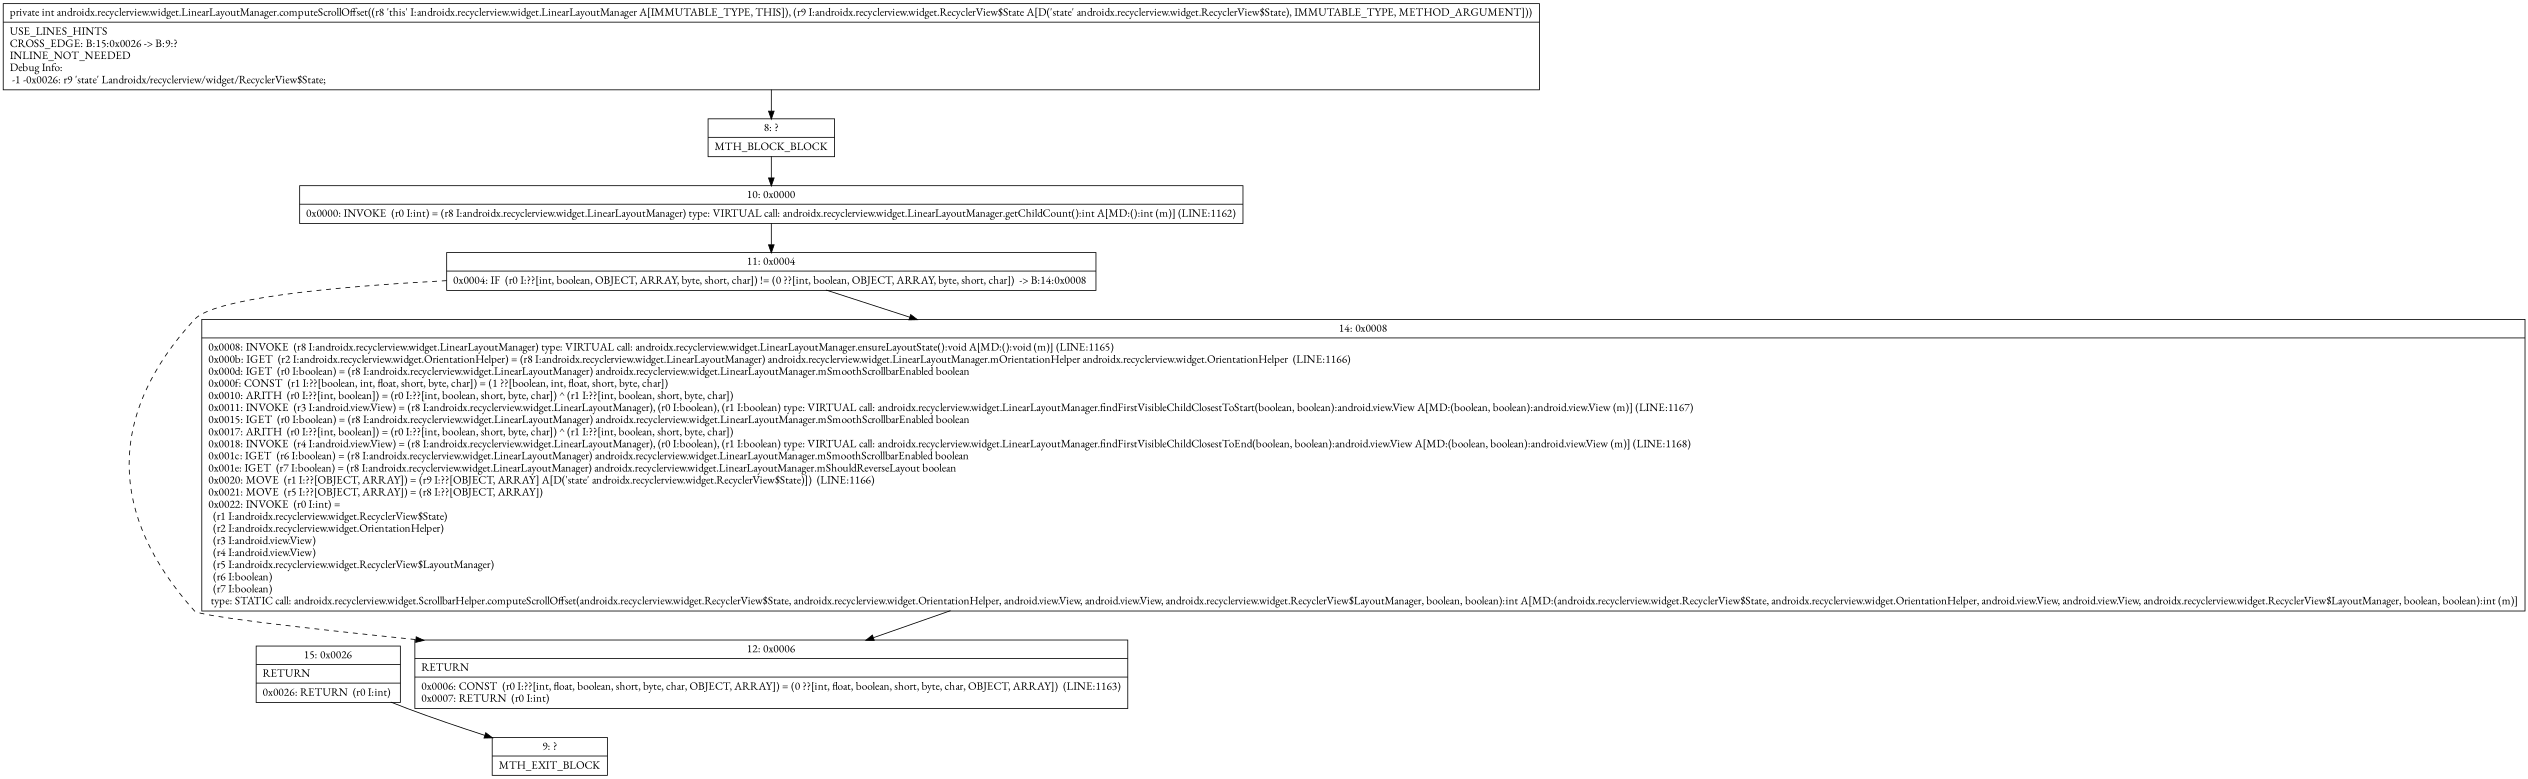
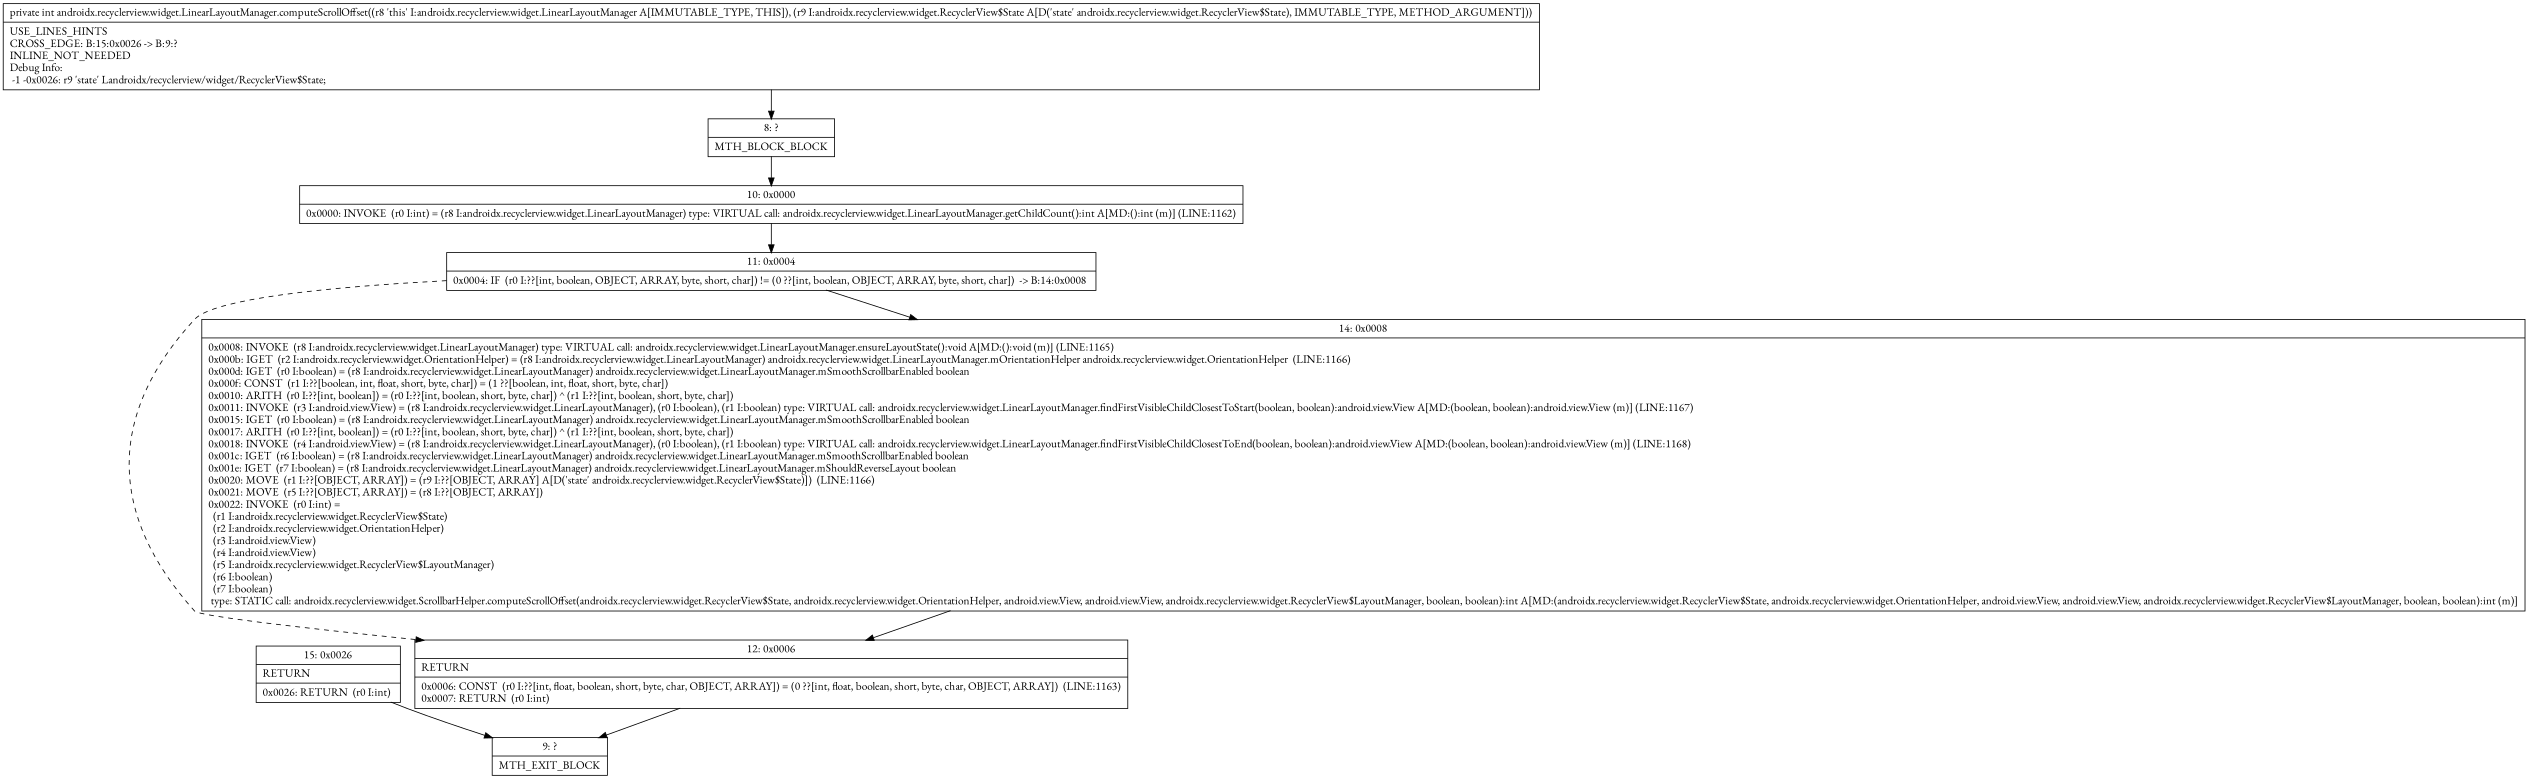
none -> (643, 722)
